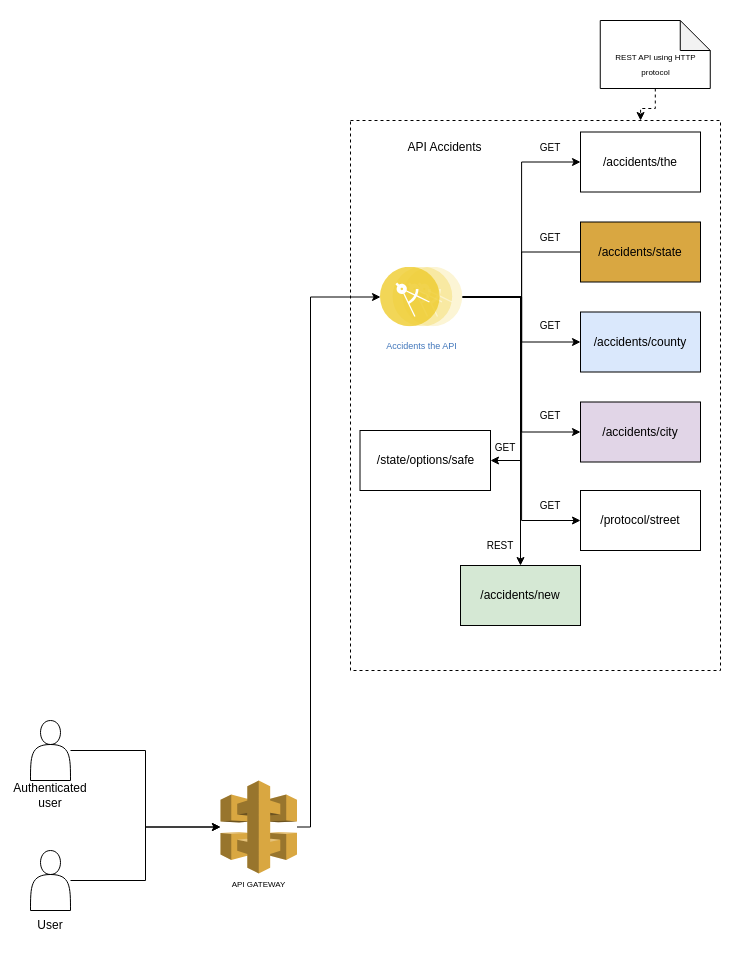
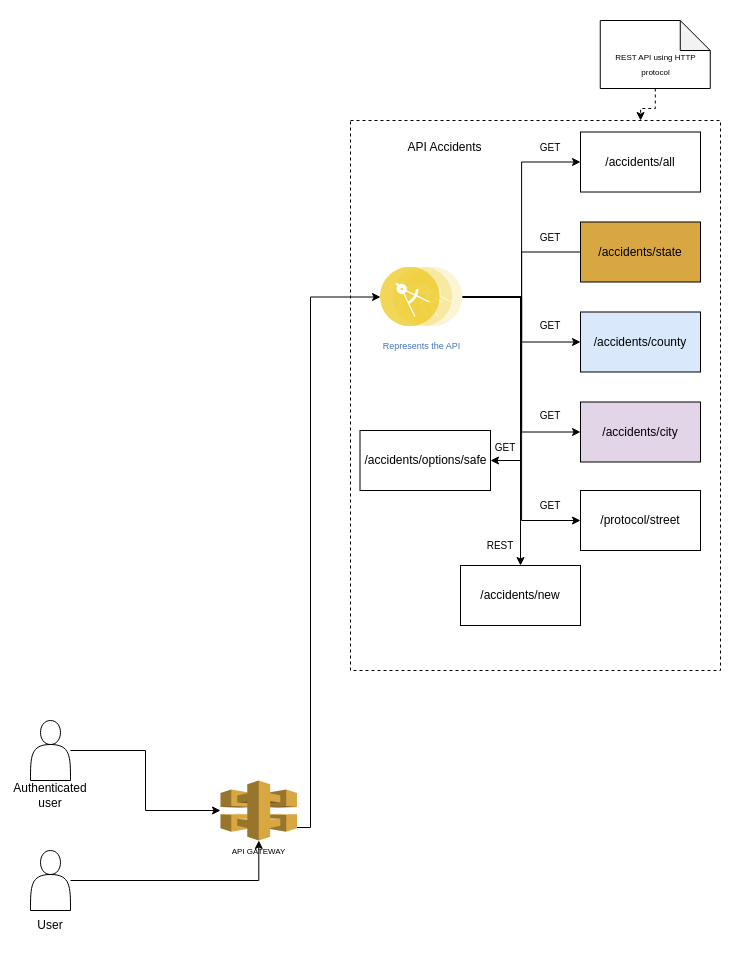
(641, 163) -> (641, 163)
(422, 345) -> (422, 345)
(426, 461) -> (426, 461)
(521, 596) -> (521, 596)
(259, 827) -> (259, 811)
